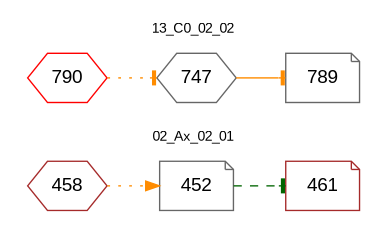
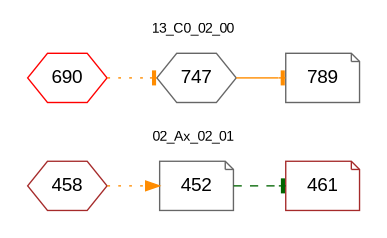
(193, 29) -> (193, 29)
(67, 78) -> (67, 78)
